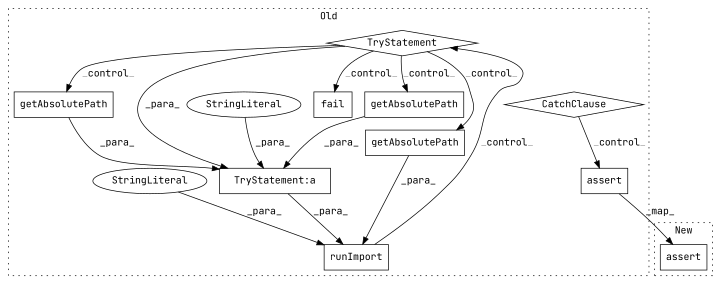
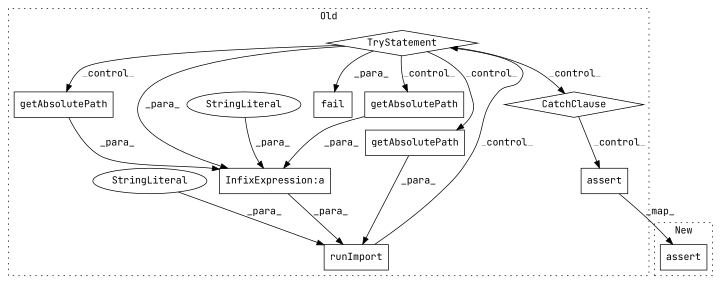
none -> (524, 65)
(371, 74) -> (371, 74)
(275, 181) -> (275, 181)
